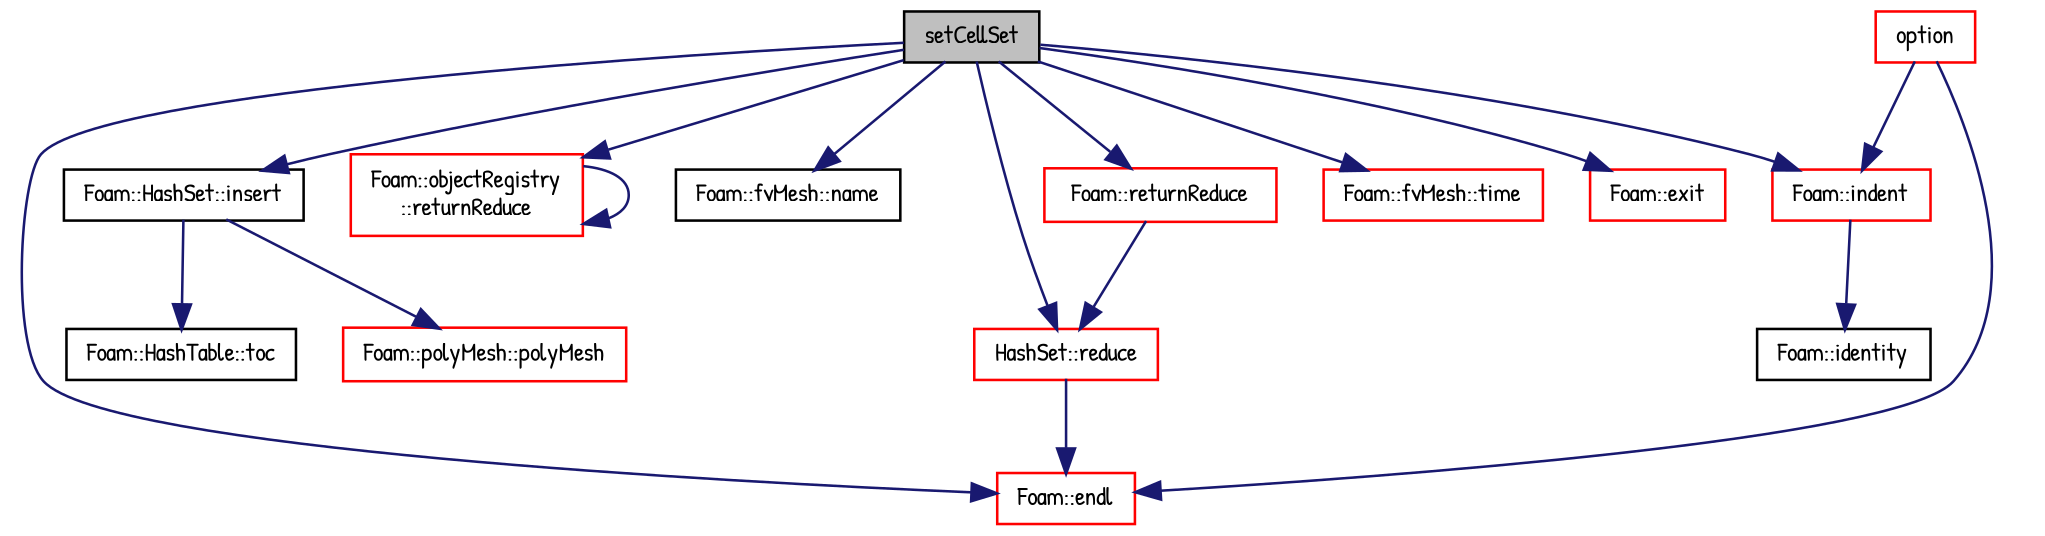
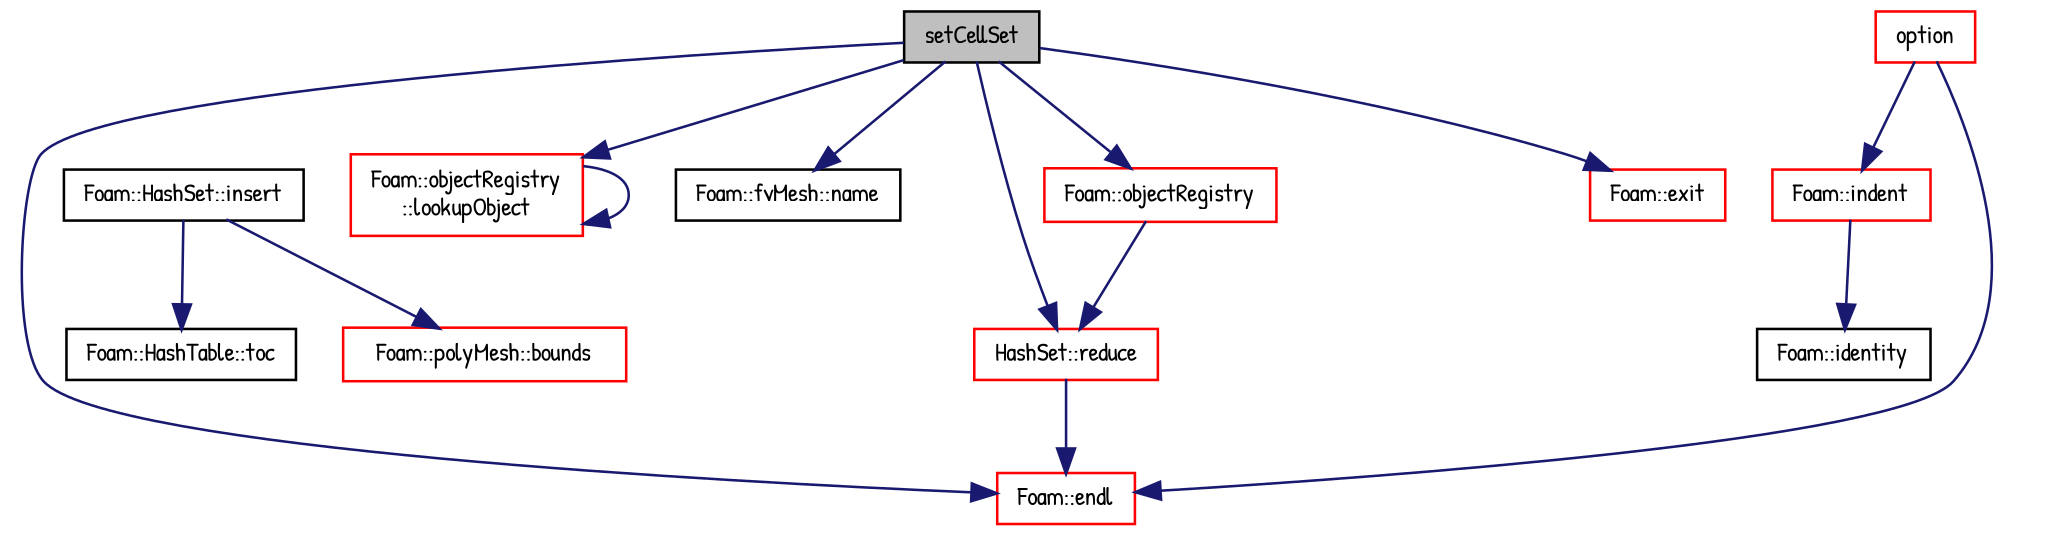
(1410, 88) -> none
(594, 102) -> none
(467, 195) -> (467, 195)
(1160, 195) -> (1160, 195)
(1433, 195) -> none
(485, 354) -> (485, 354)
